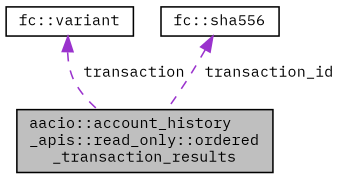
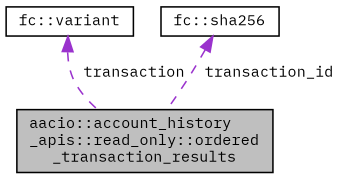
(220, 21) -> (220, 21)
